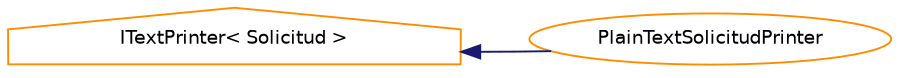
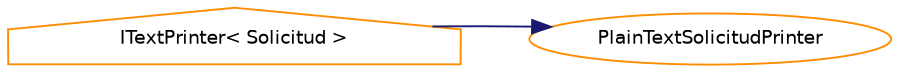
(516, 52) -> (482, 26)
